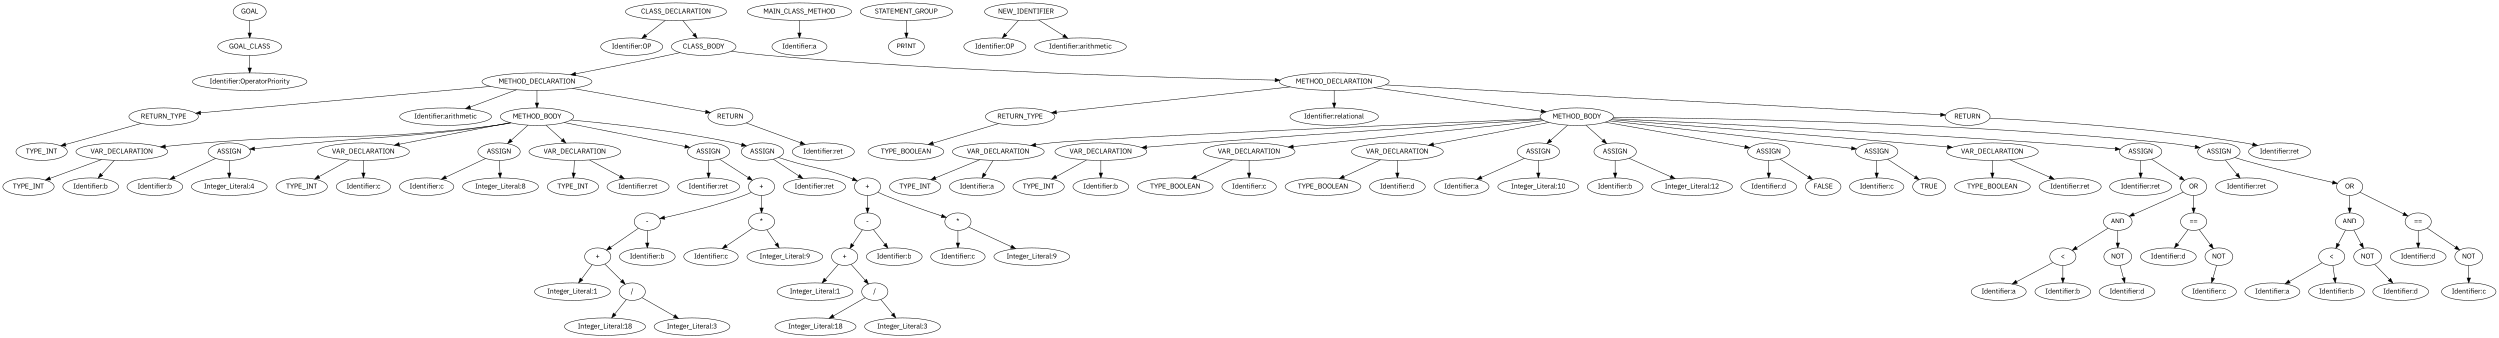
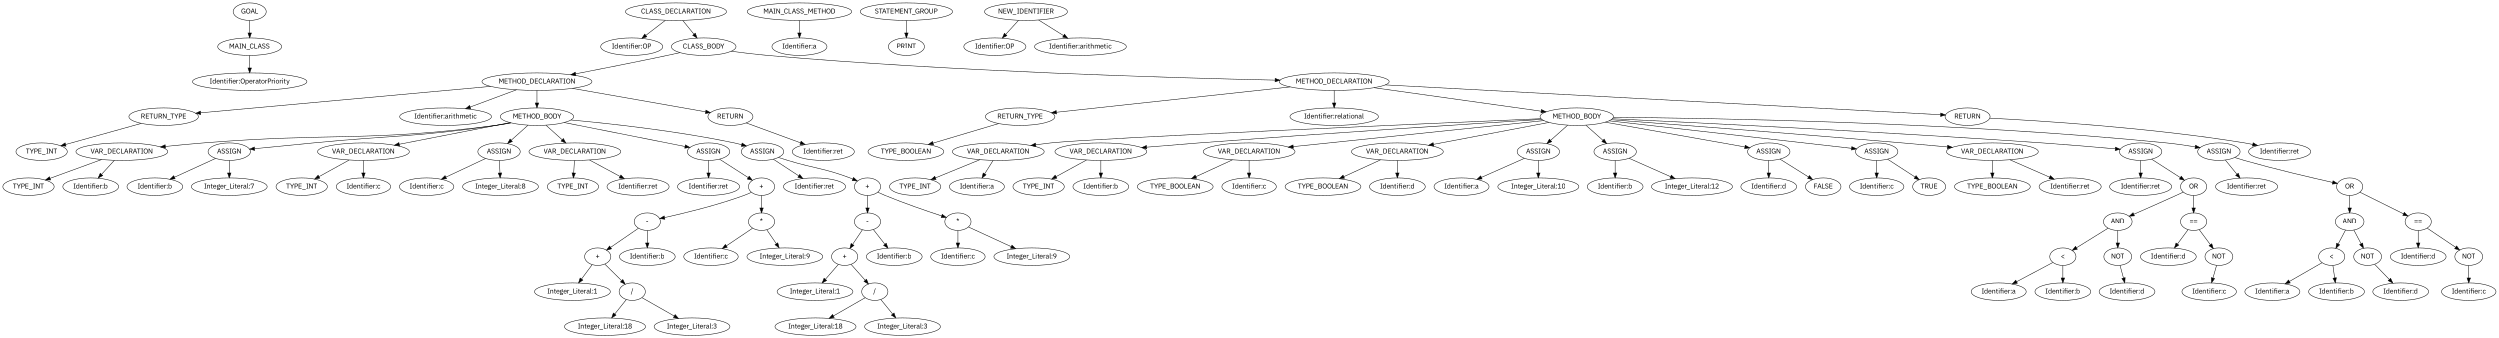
(250, 47) -> (250, 47)
(229, 187) -> (229, 187)
